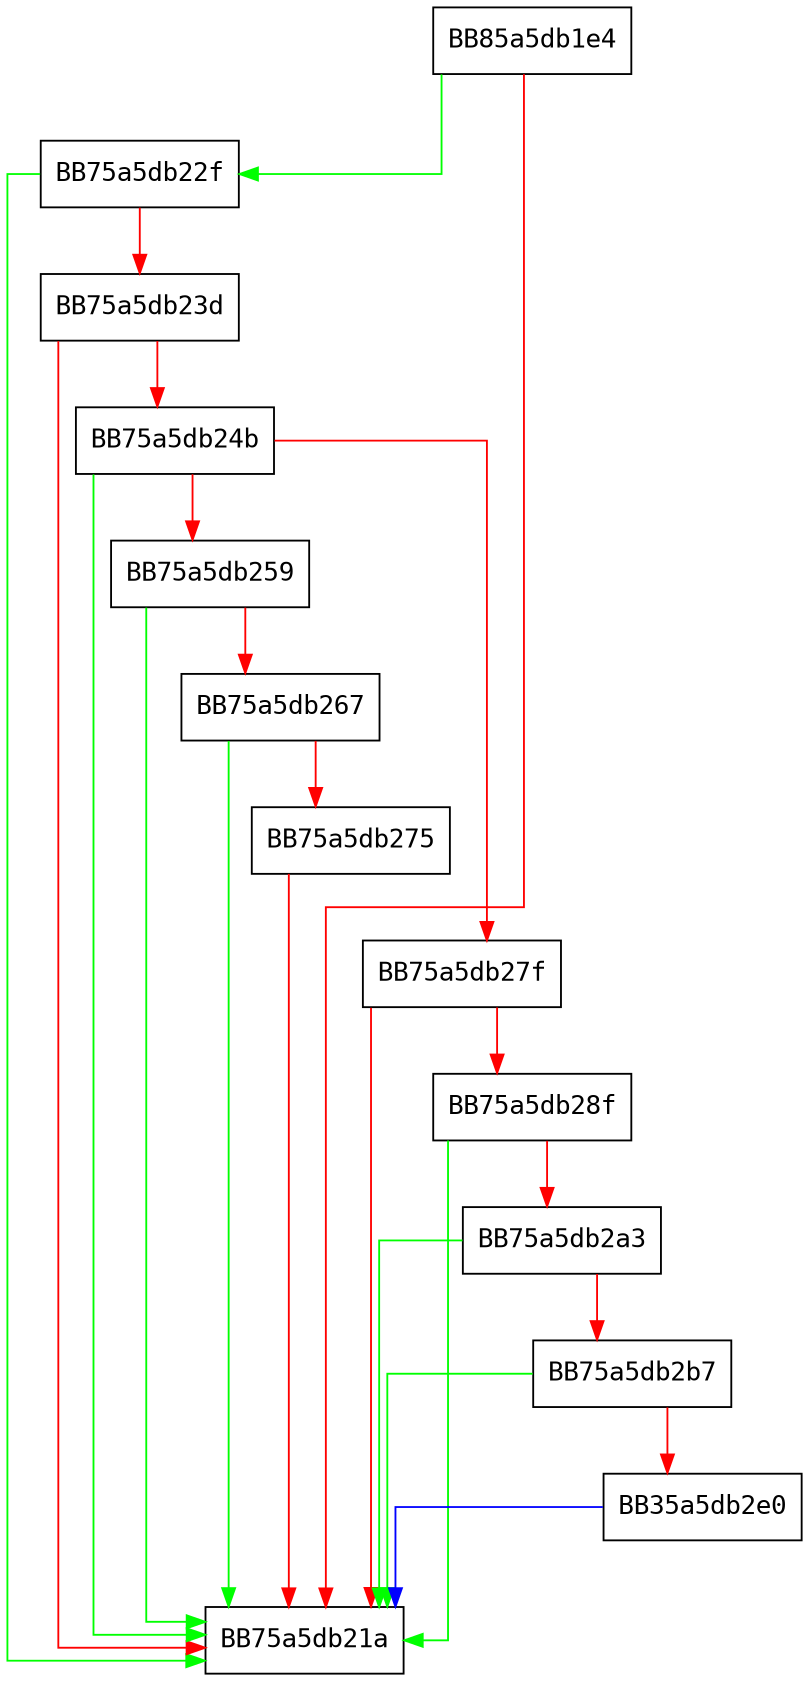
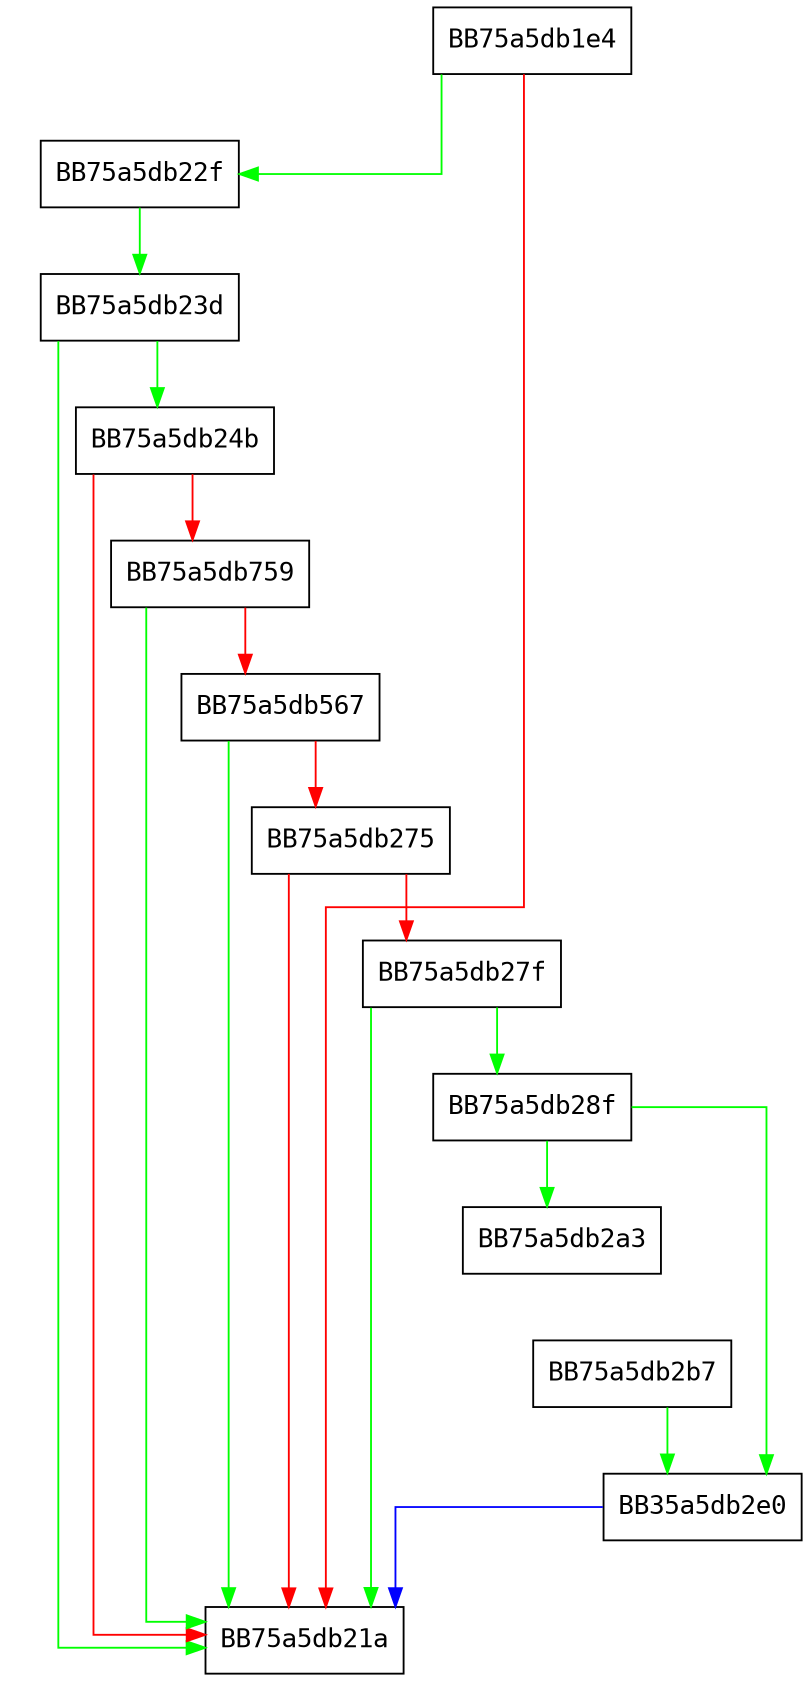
(532, 41) -> (532, 41)
(140, 231) -> (140, 231)
(157, 365) -> (157, 365)
(210, 574) -> (210, 574)
(487, 575) -> (406, 895)
(280, 707) -> (280, 707)
(7, 990) -> none
(497, 1031) -> (497, 1031)
(58, 1059) -> (58, 1059)
(93, 1101) -> (93, 1101)
(547, 1164) -> (547, 1164)
(371, 1225) -> (371, 1298)
(597, 1298) -> none
(379, 1373) -> none
(398, 1374) -> none
(448, 1403) -> (766, 1214)
(667, 1431) -> (667, 1431)
